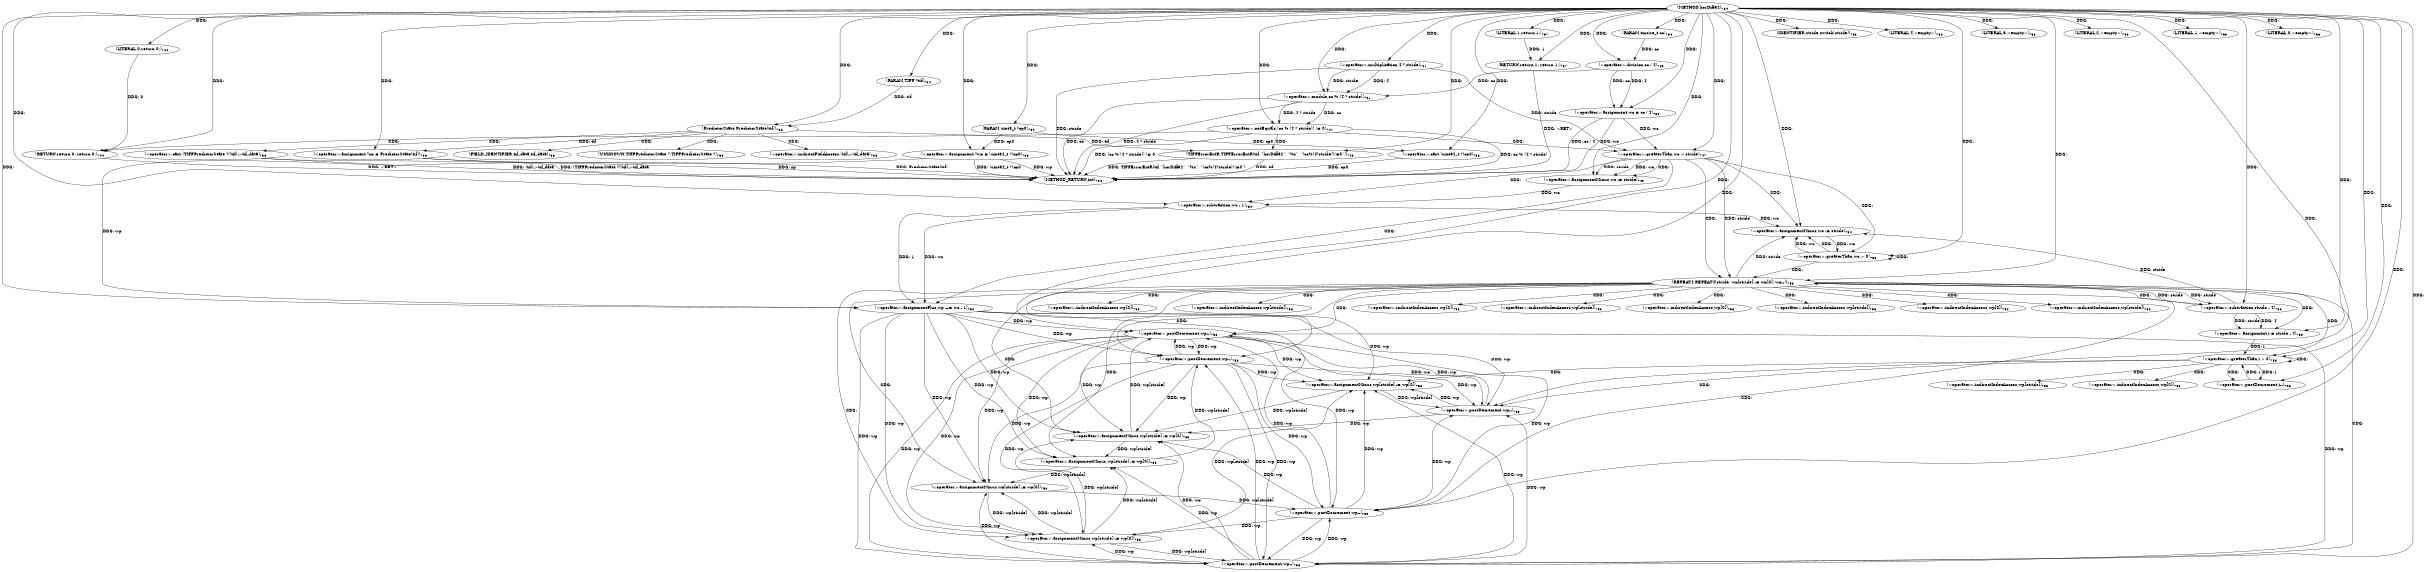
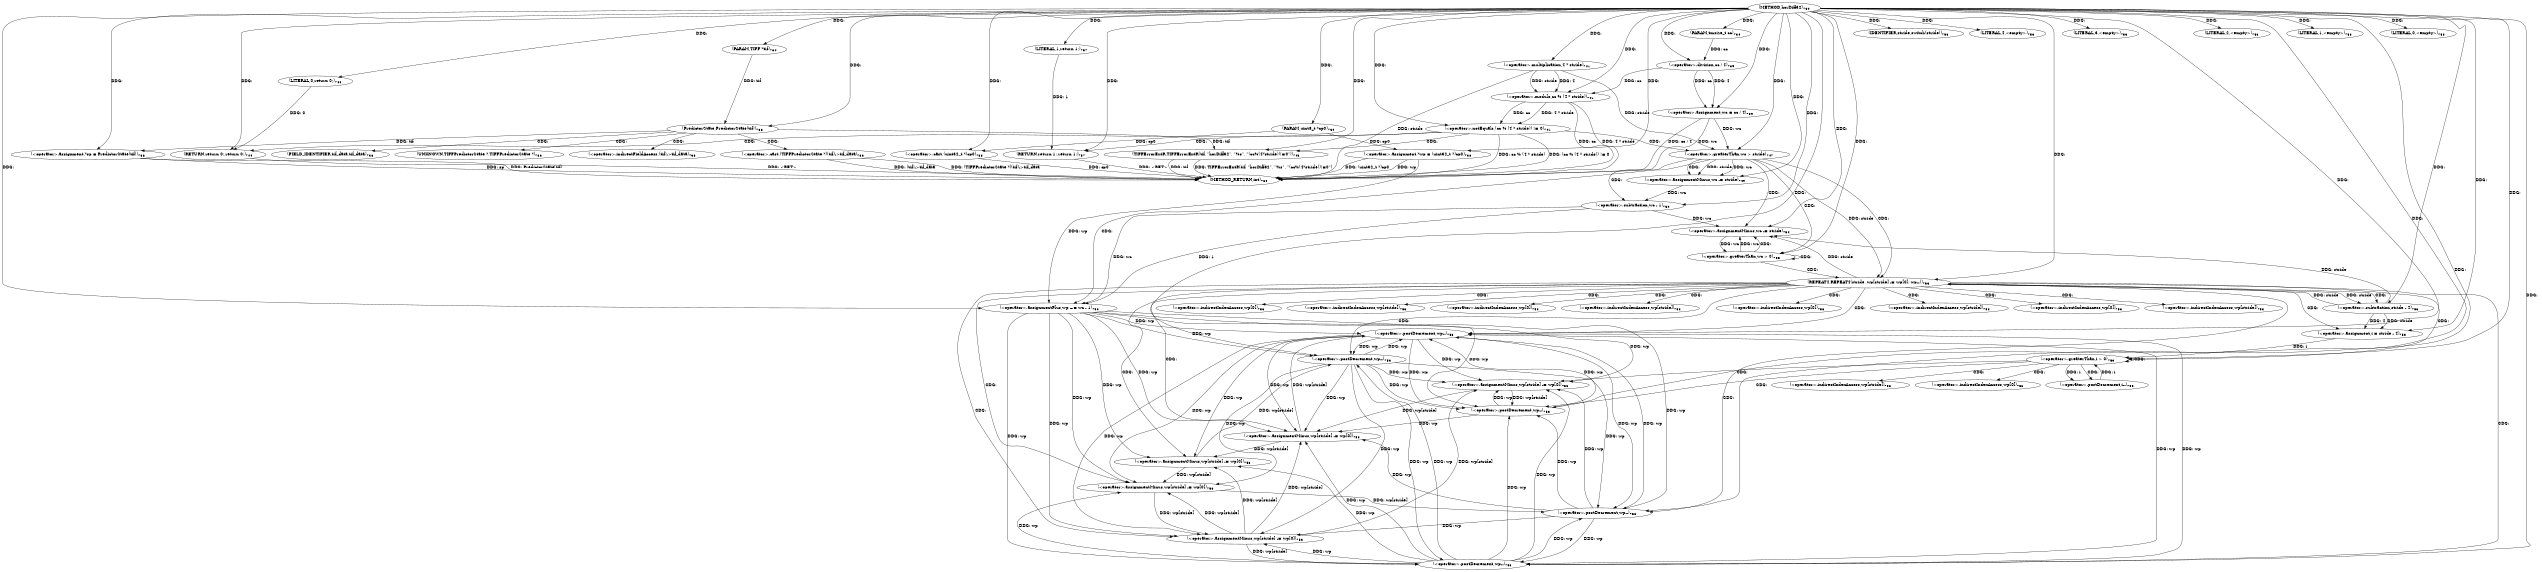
(2381, 39) -> none
none -> (1211, 139)
